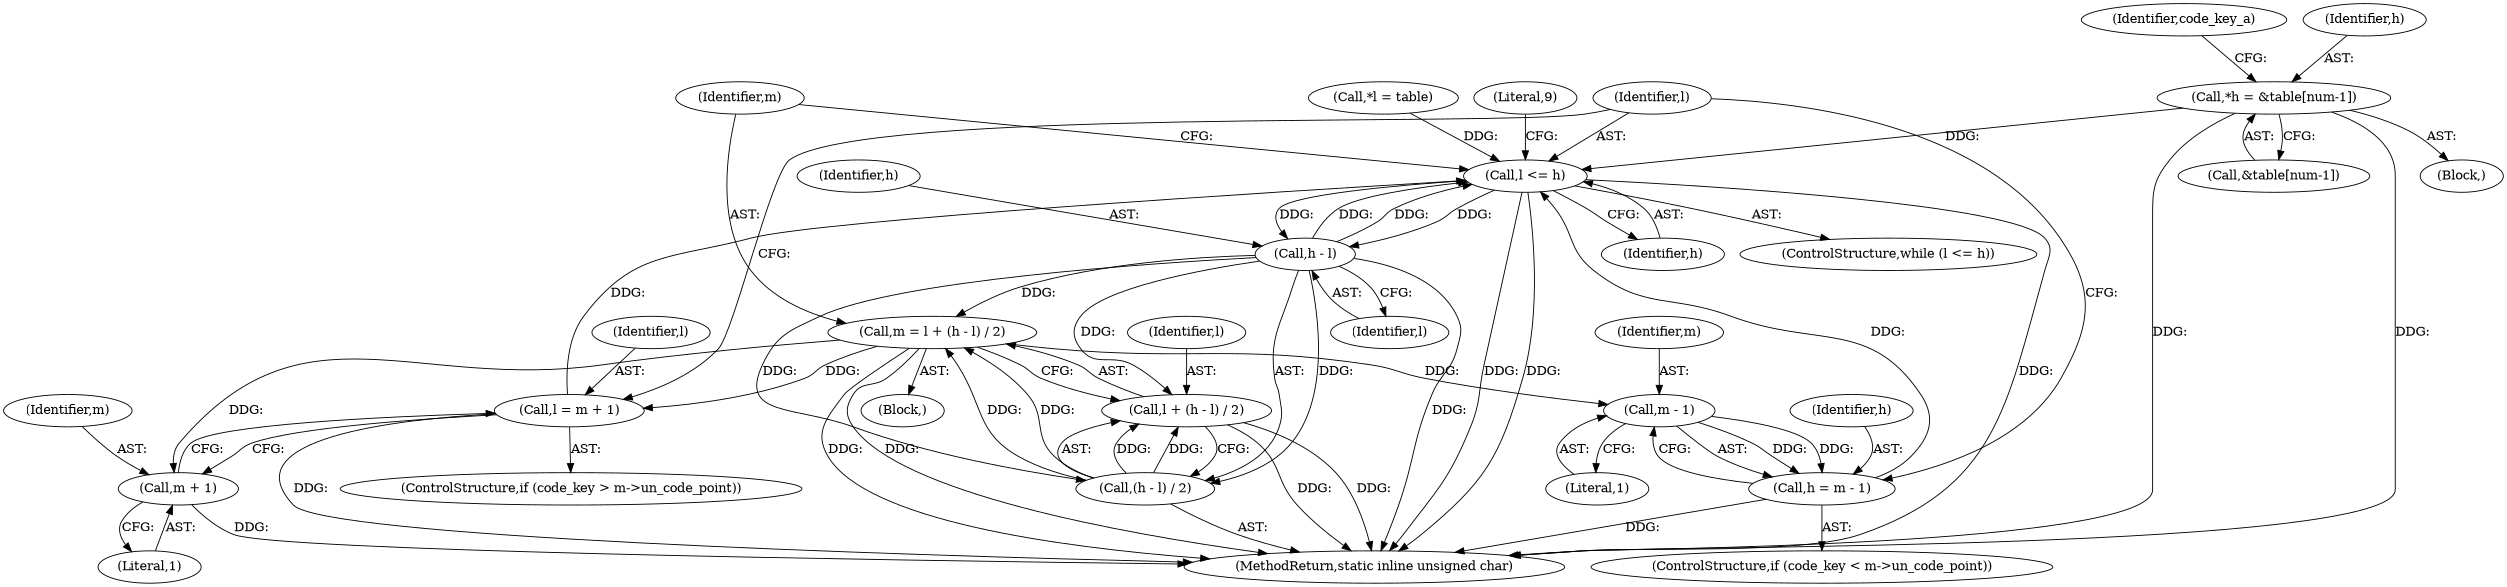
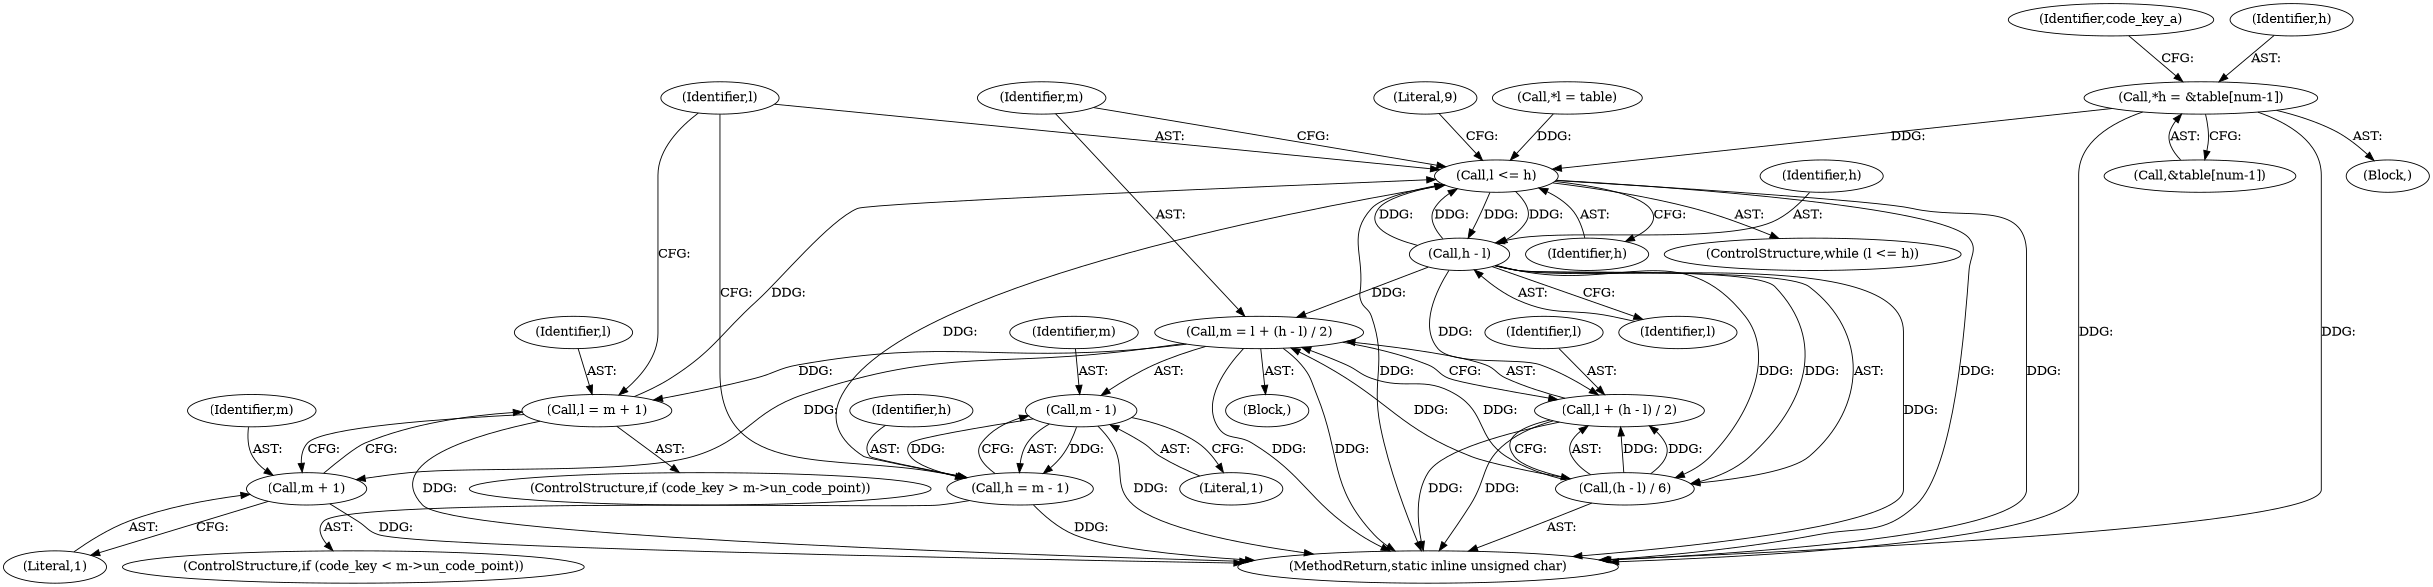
(1444, 372) -> (1171, 372)
(1145, 489) -> (1625, 489)
none -> (1173, 525)
